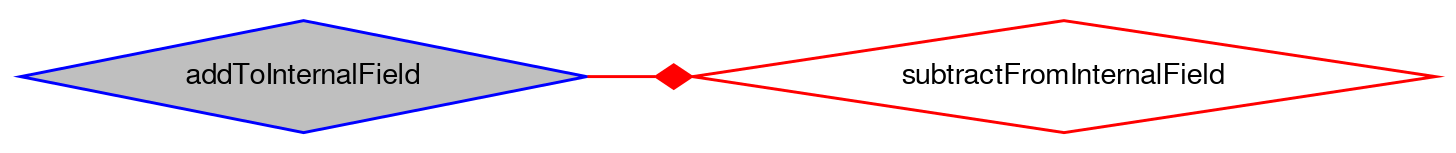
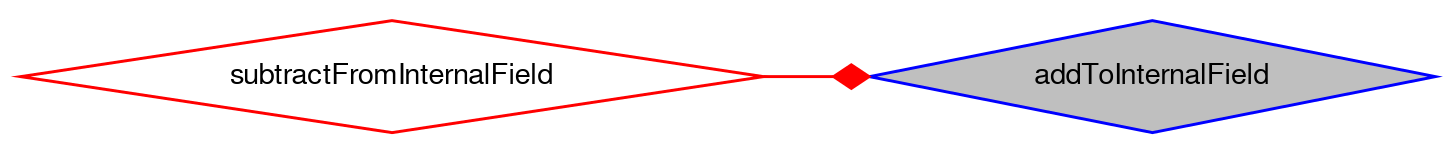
(621, 77) -> (798, 77)
